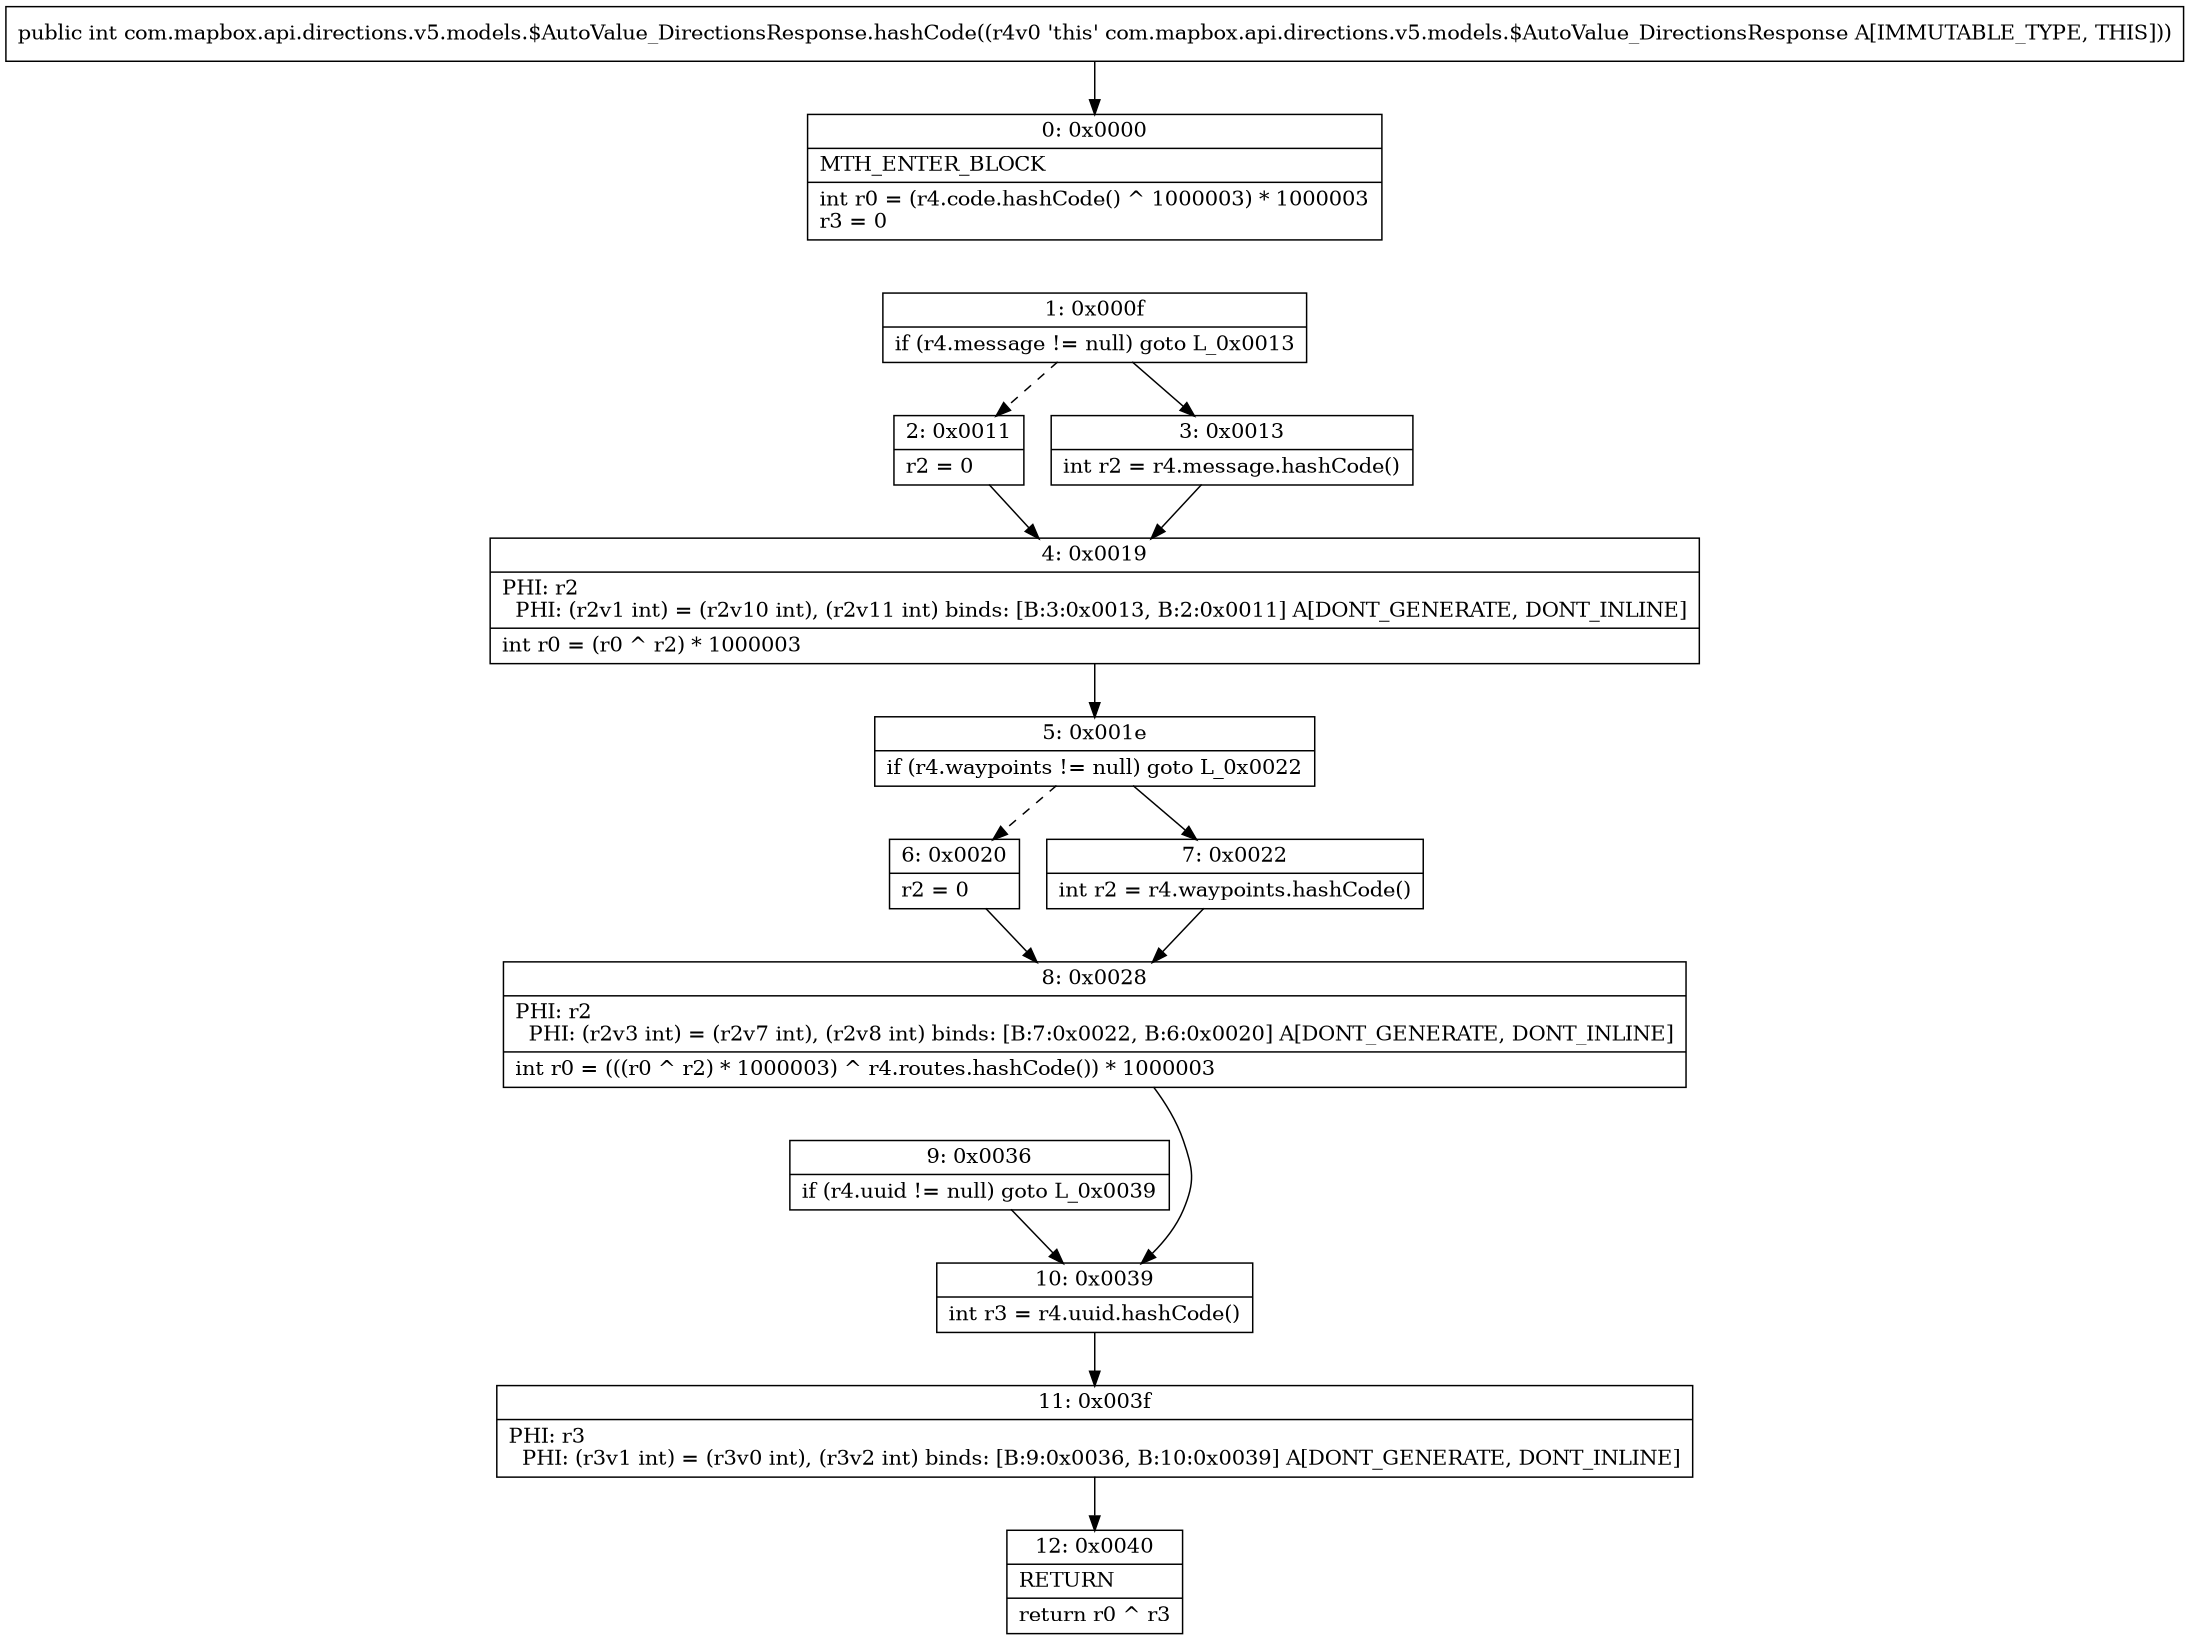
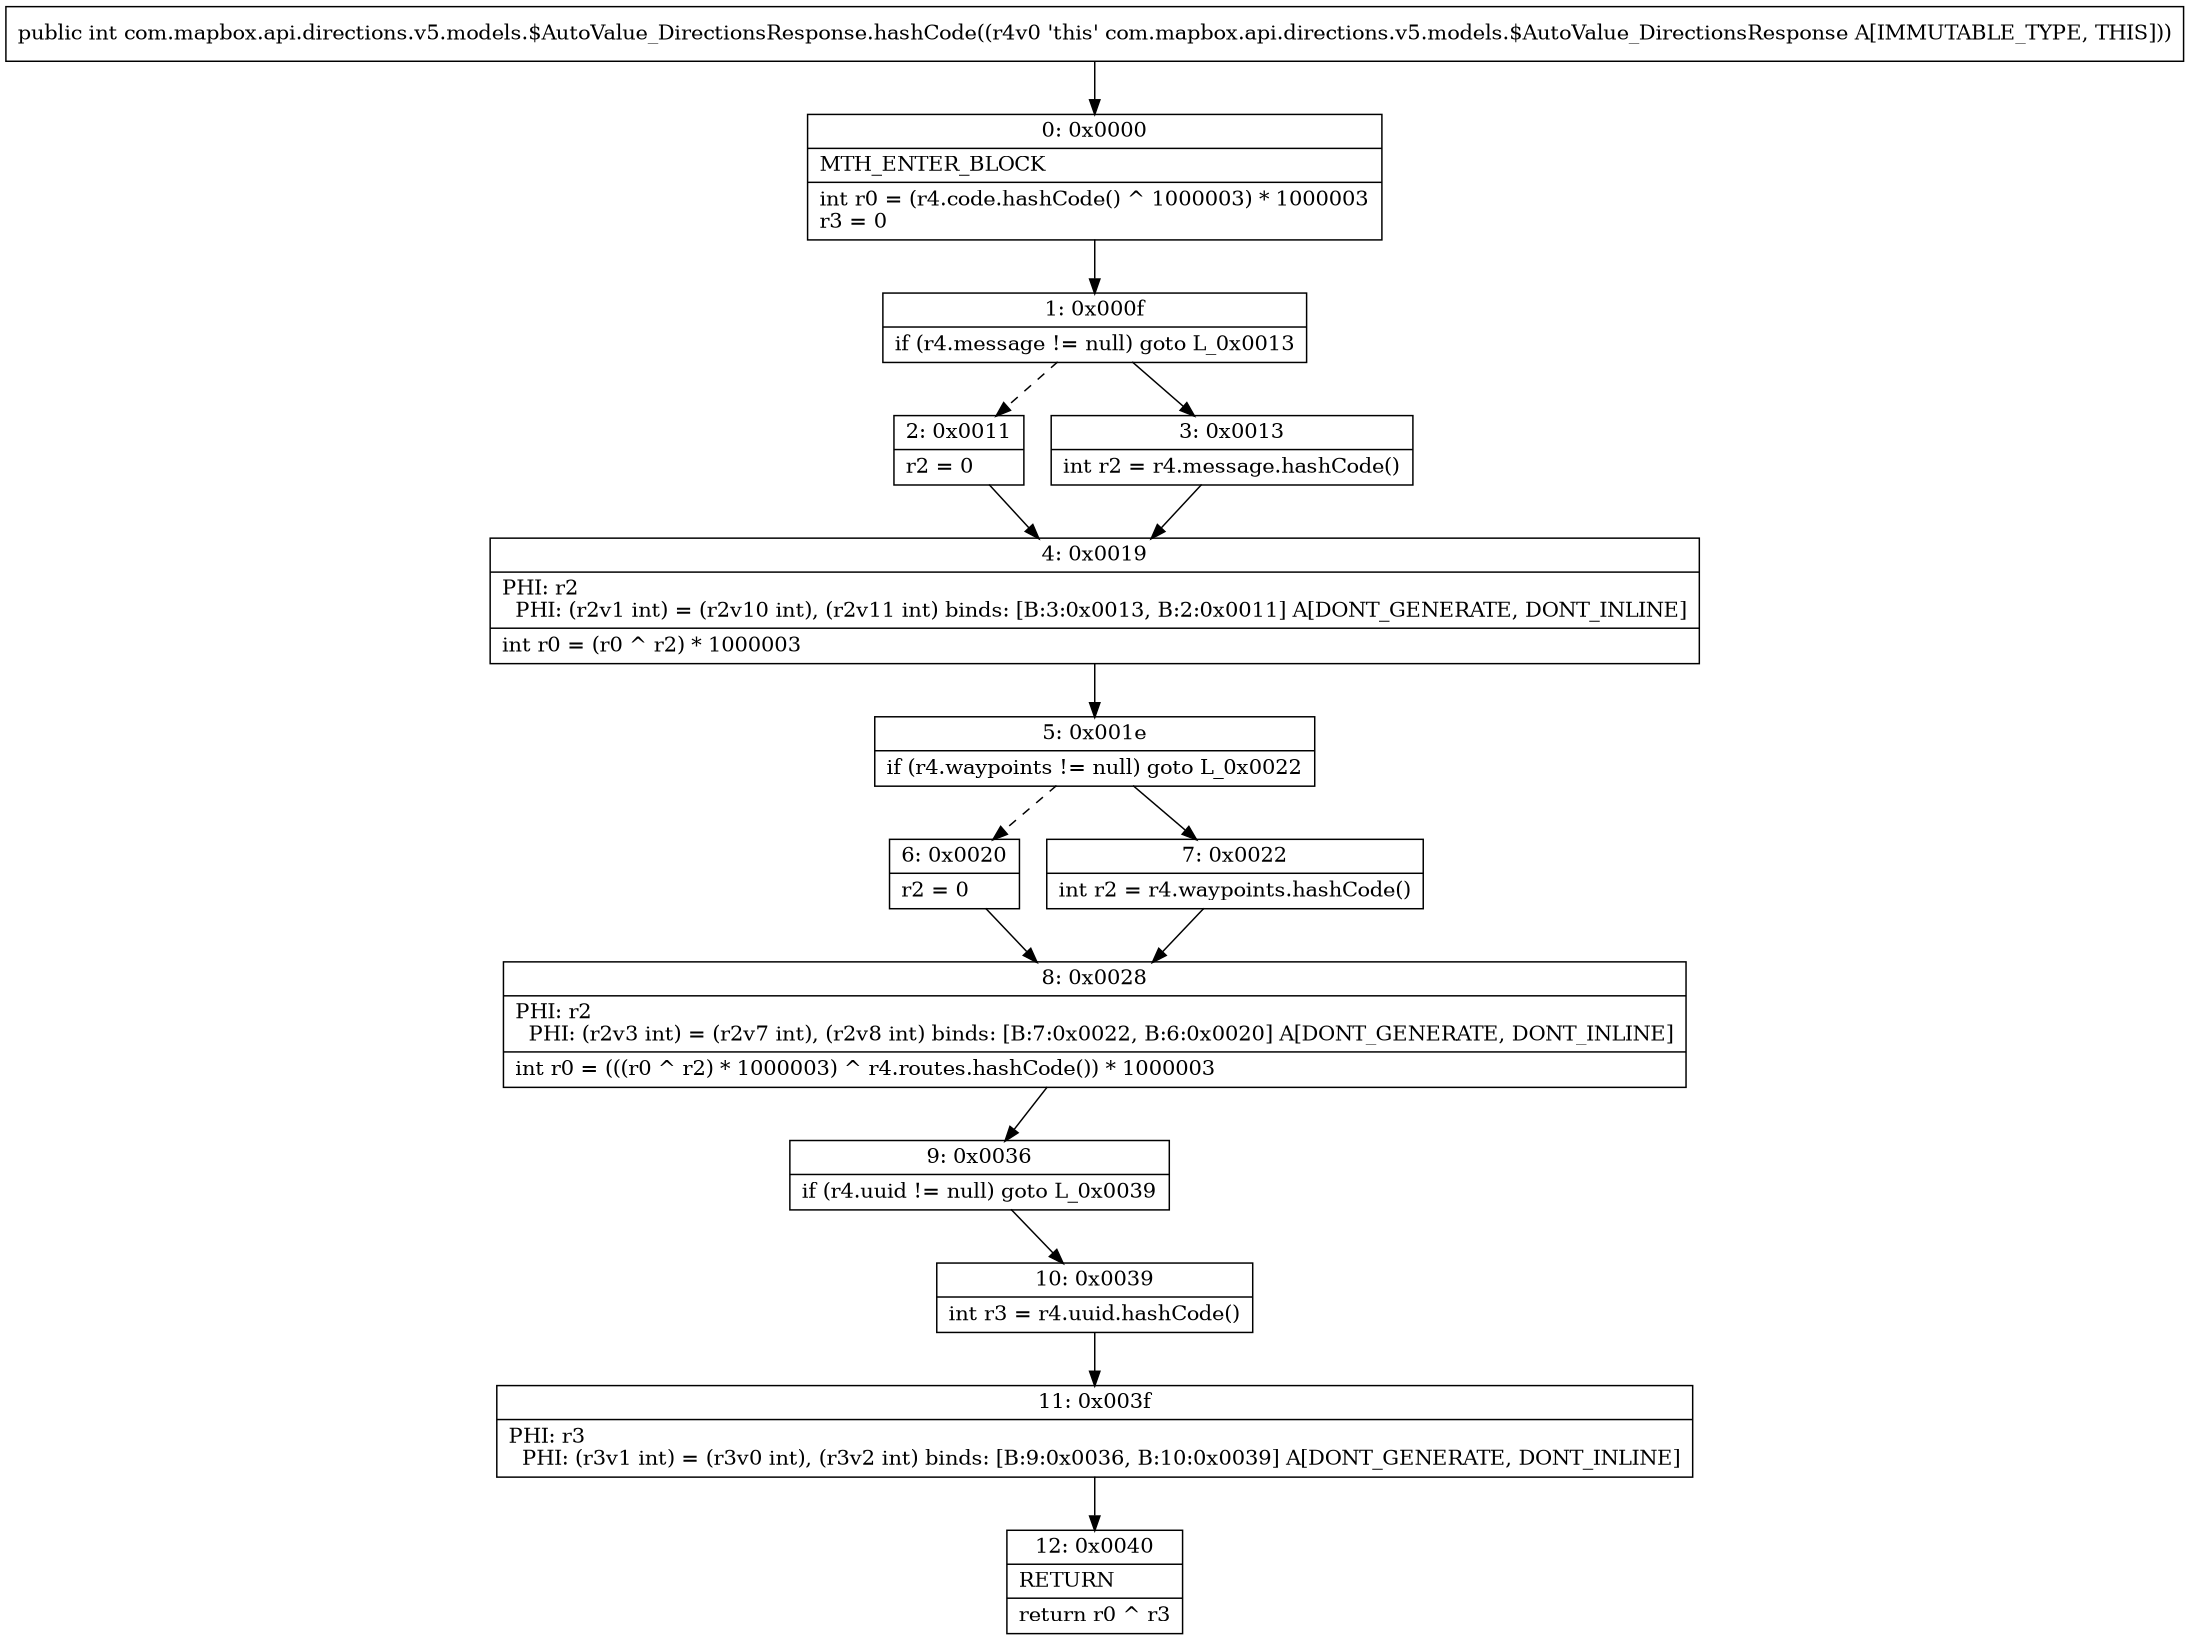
none -> (1095, 259)
(1191, 1171) -> (1031, 1108)
